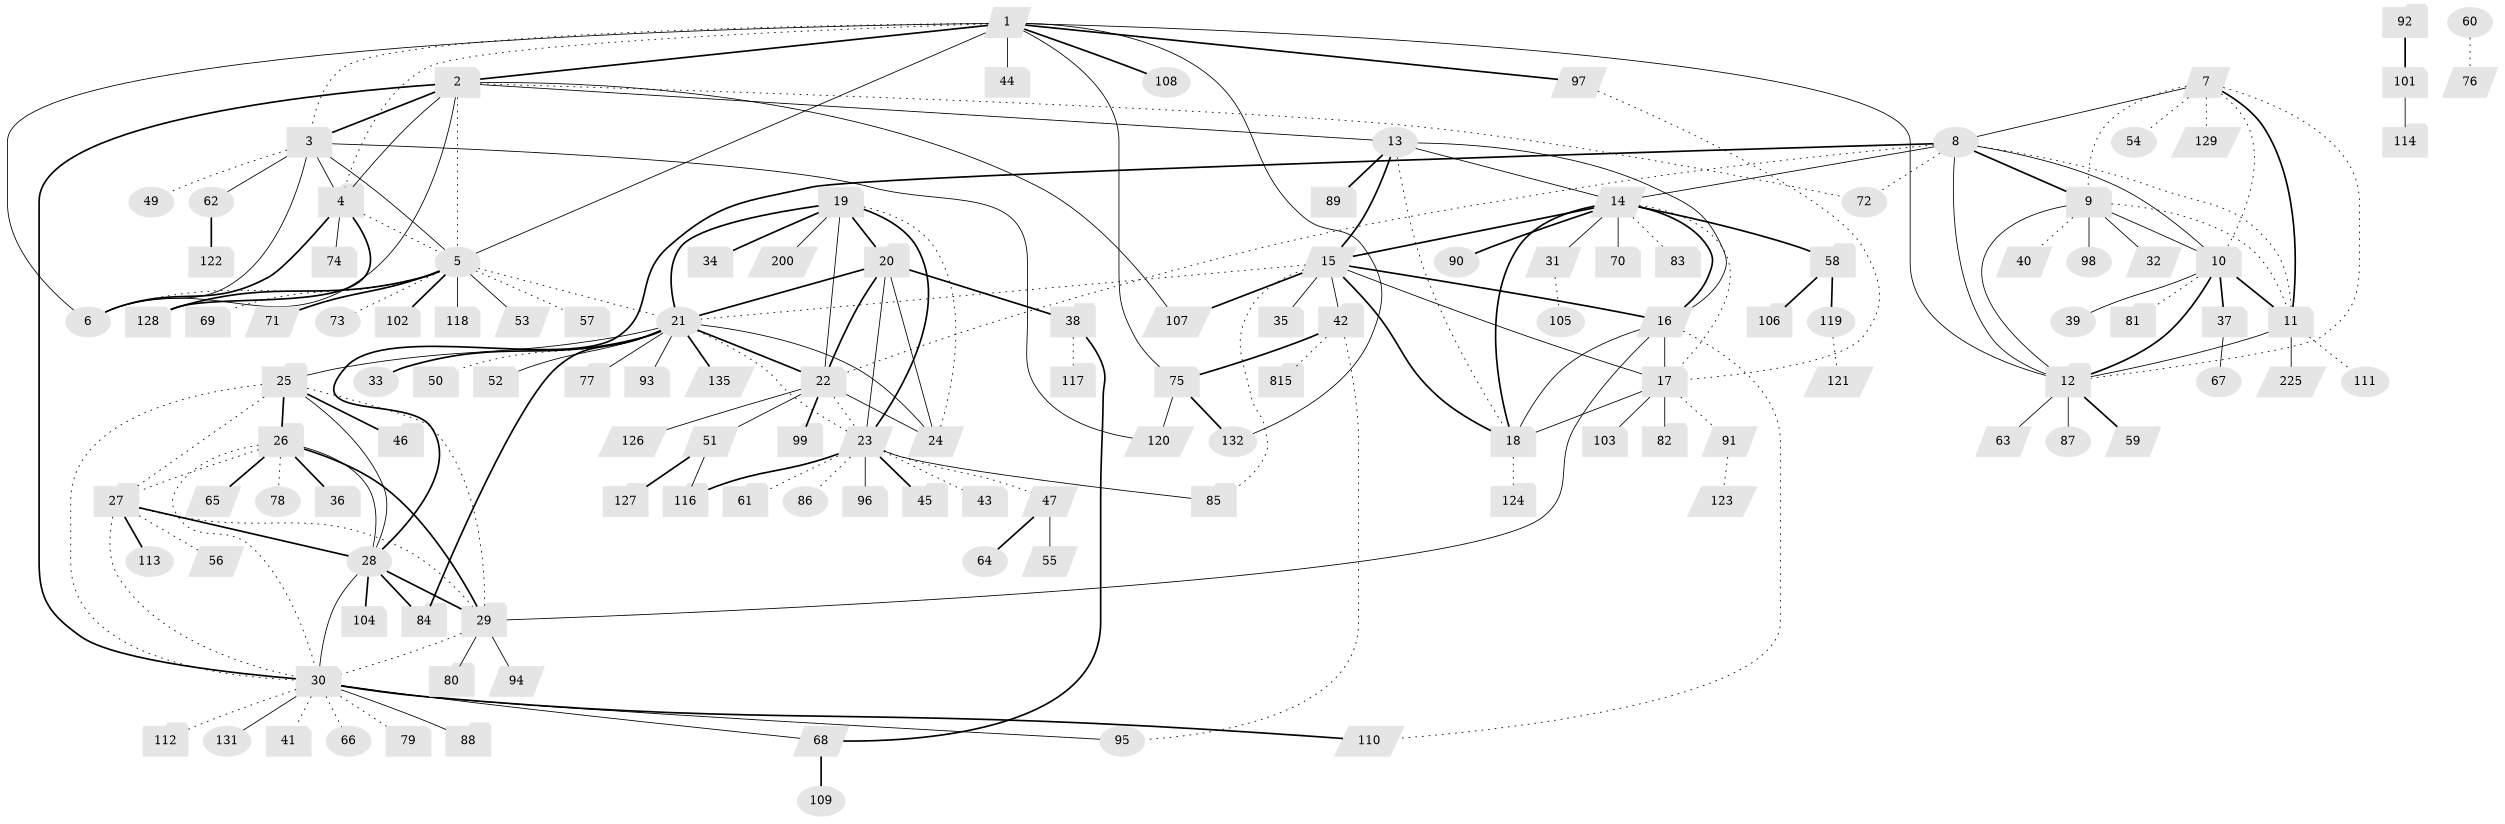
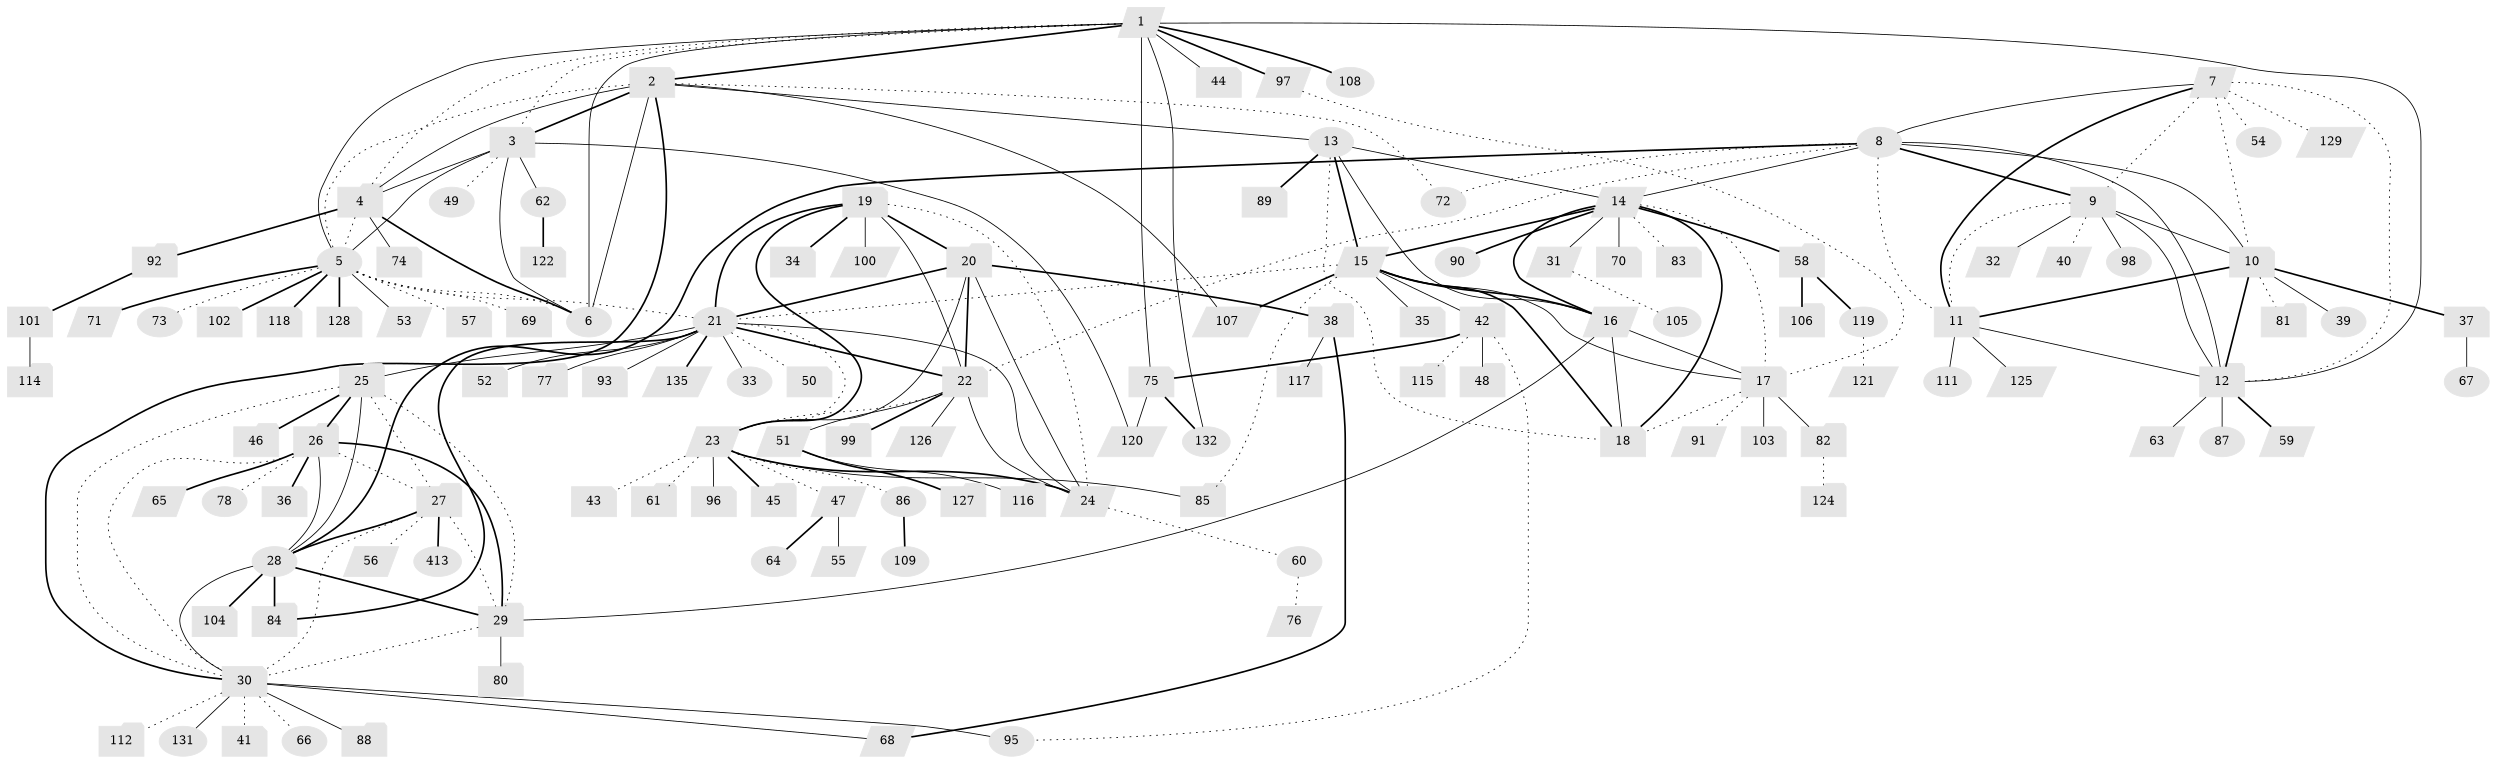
(783, 262) -> (865, 262)
(458, 292) -> (311, 291)
(302, 297) -> (257, 232)
(527, 351) -> (733, 352)
(1073, 352) -> (1315, 352)
(2330, 353) -> (1952, 352)
(1281, 382) -> (1423, 382)
none -> (1483, 382)
(2291, 382) -> (2022, 382)
(1592, 411) -> (1694, 412)
(773, 471) -> (961, 472)
(1513, 472) -> (1824, 472)
(1722, 502) -> none
none -> (1198, 533)
(150, 562) -> (438, 562)
(517, 681) -> none
(408, 741) -> none
(1369, 741) -> none
(821, 771) -> (904, 532)
